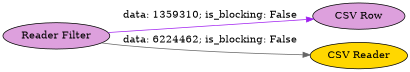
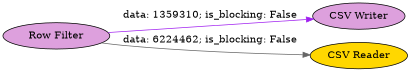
(359, 16) -> (359, 16)
(56, 36) -> (56, 36)
